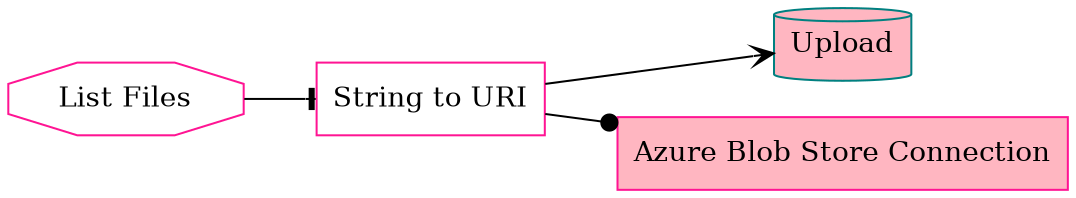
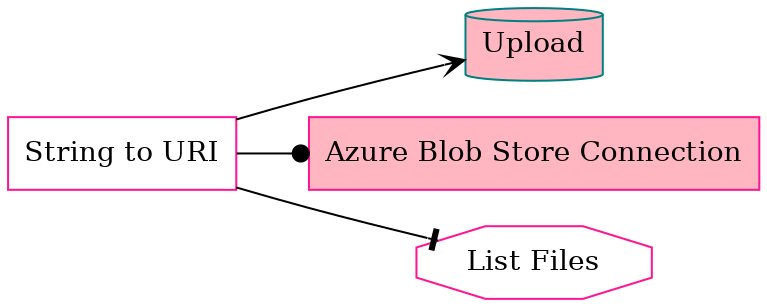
(275, 99) -> (332, 214)
